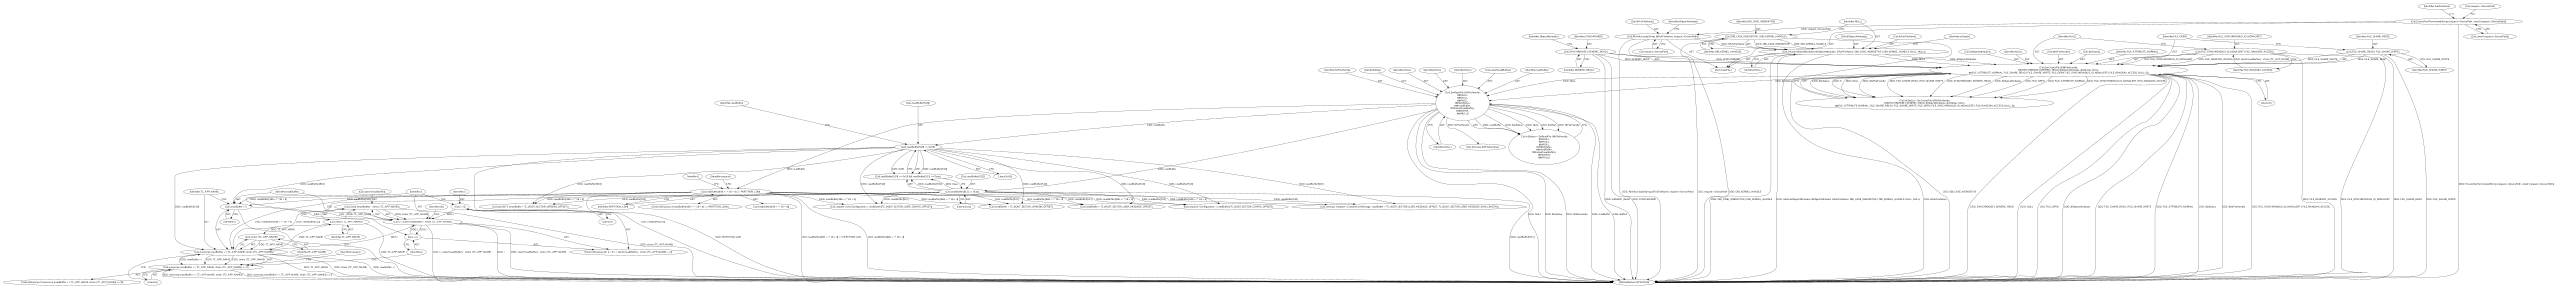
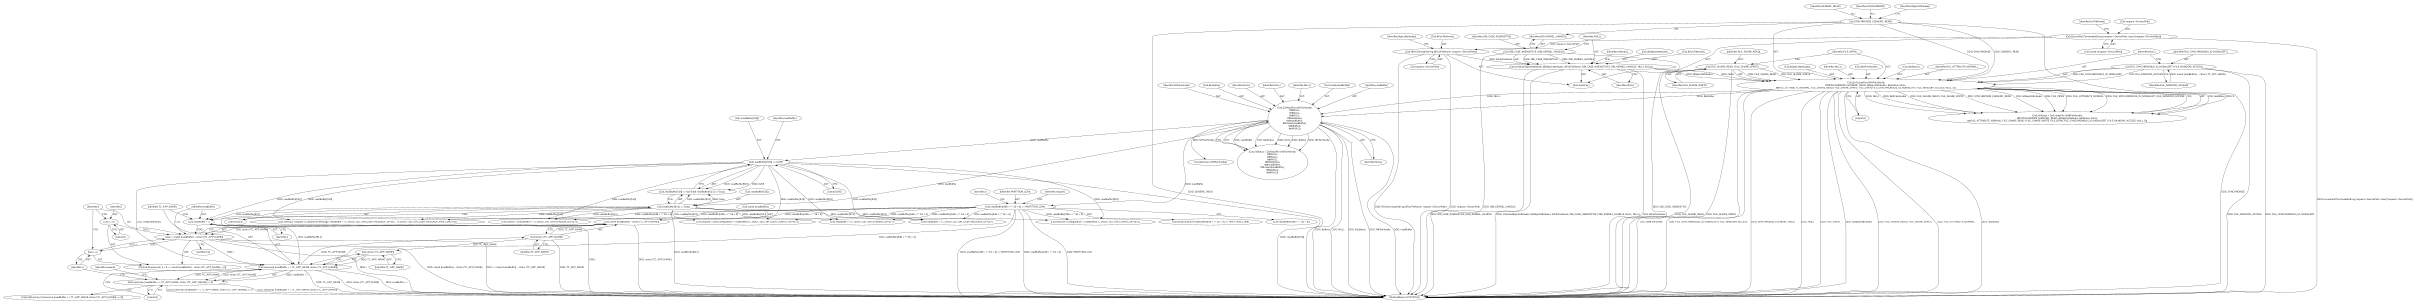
(2434, 59) -> (1669, 74)
(1583, 60) -> (1705, 27)
(663, 198) -> none
(434, 214) -> (198, 244)
